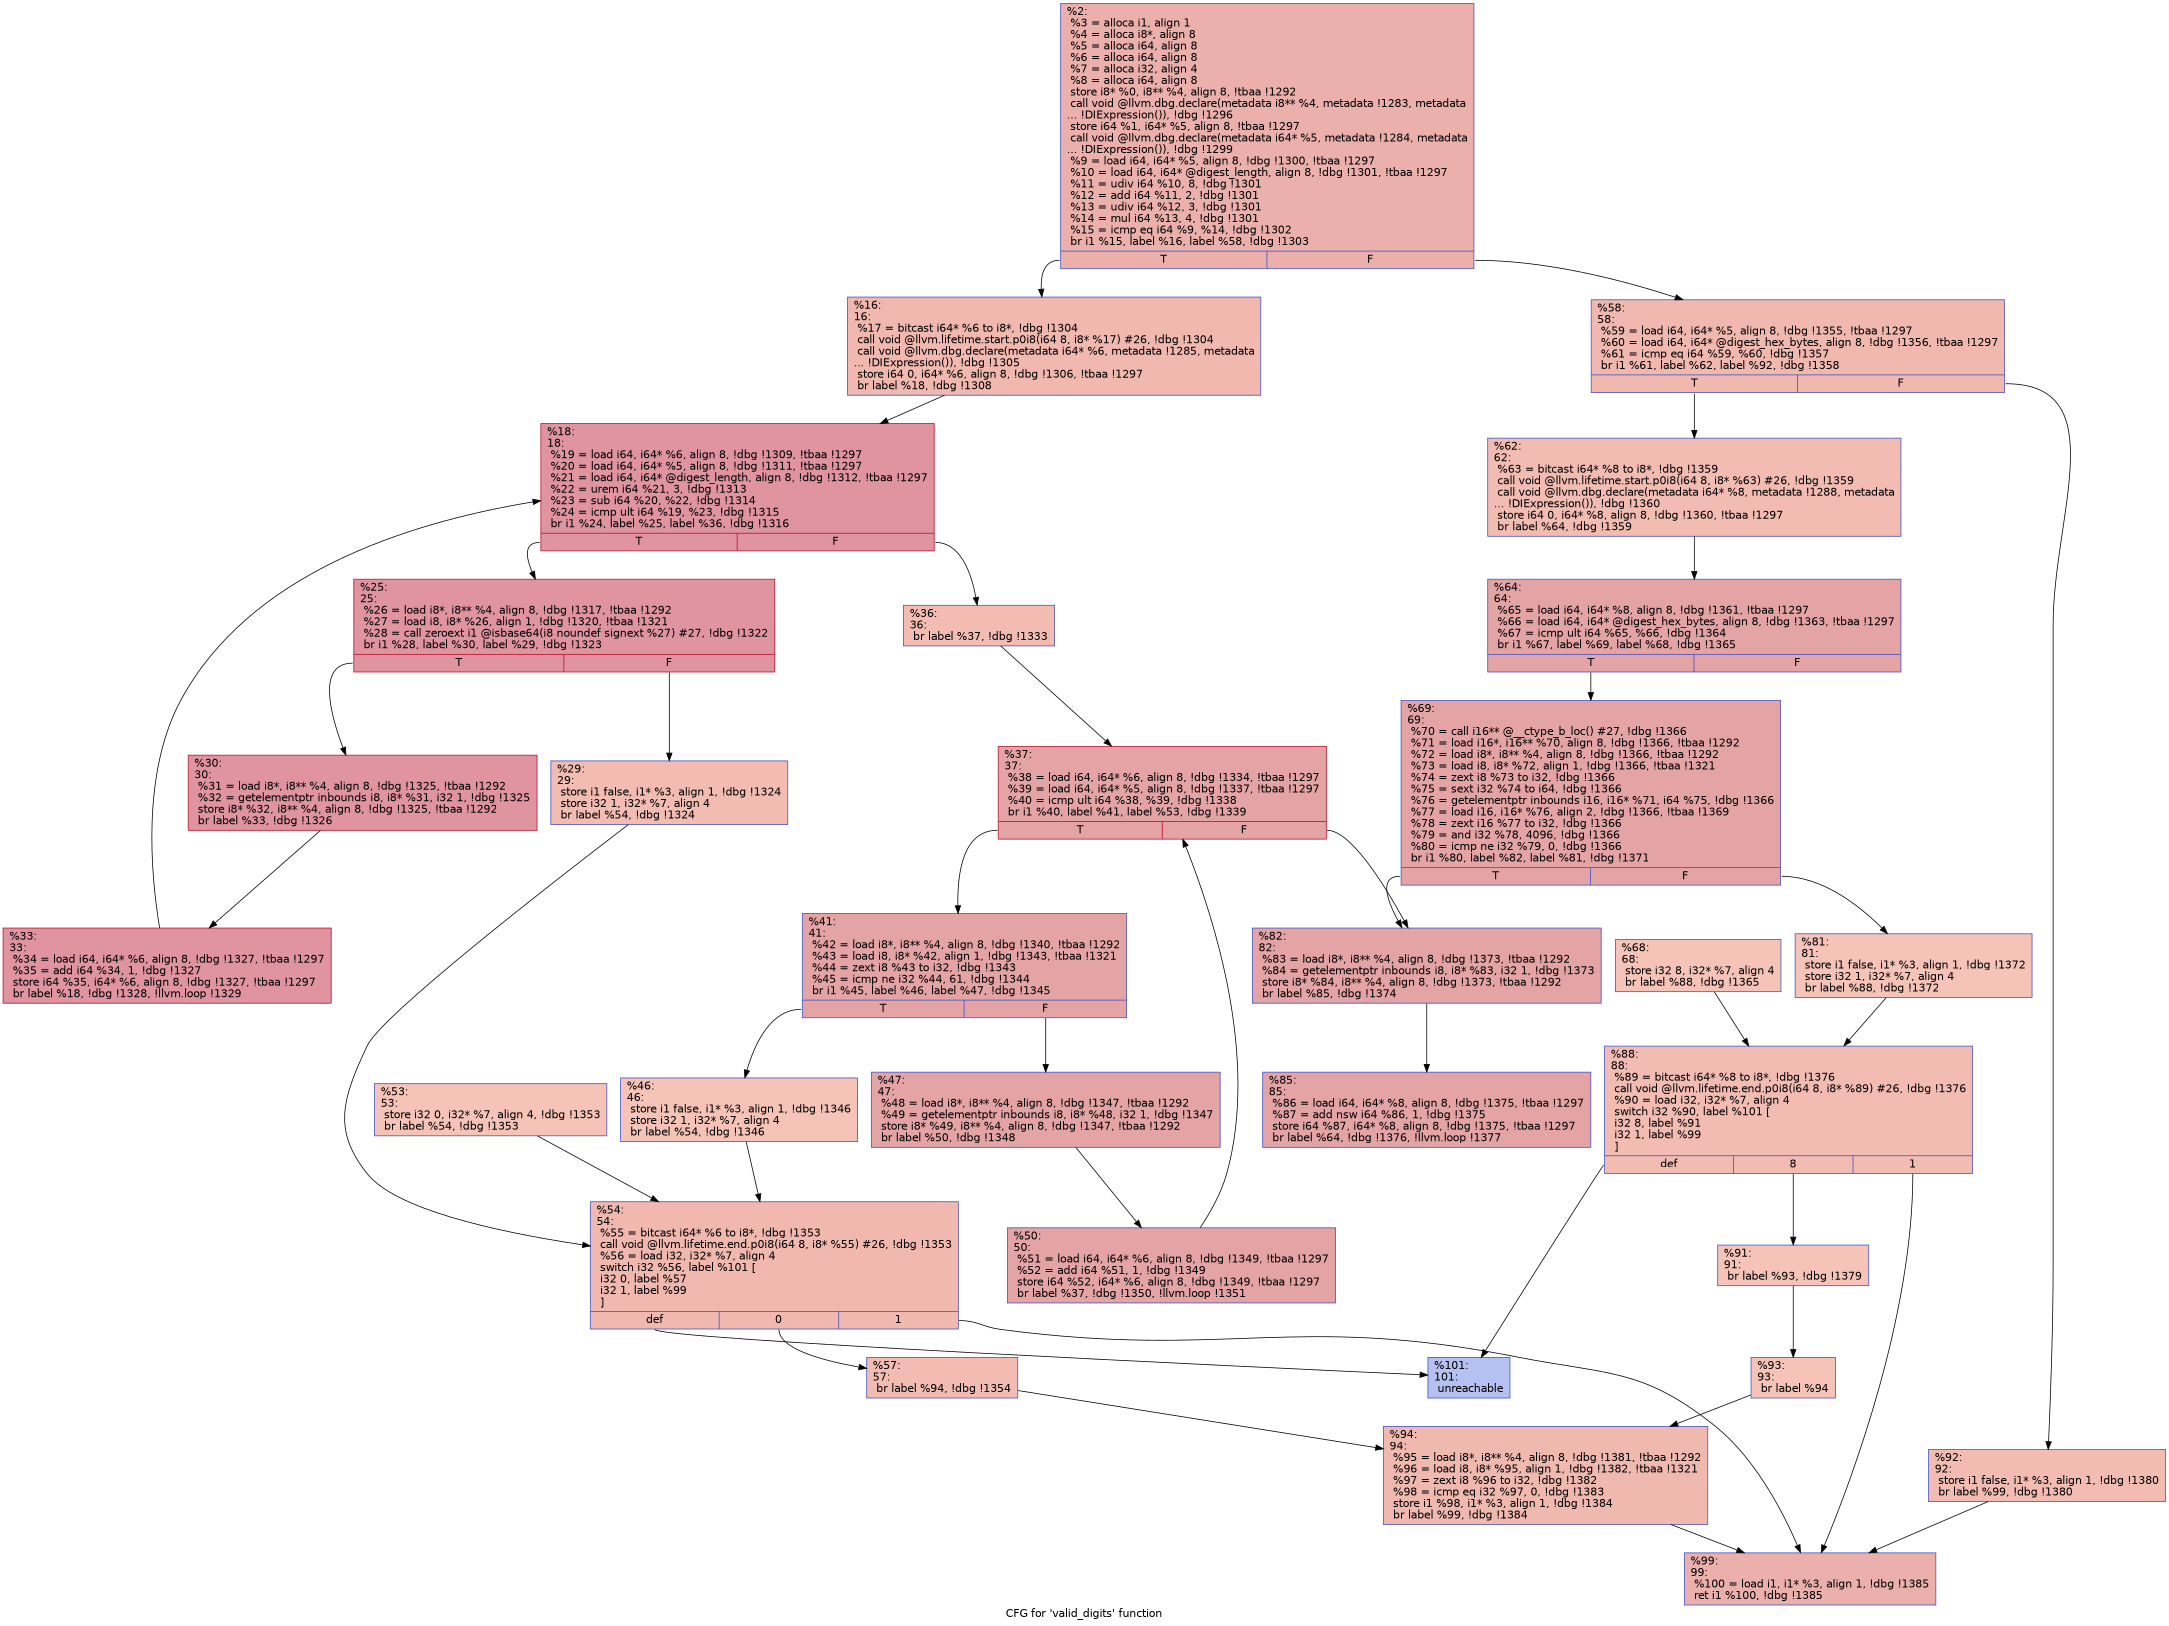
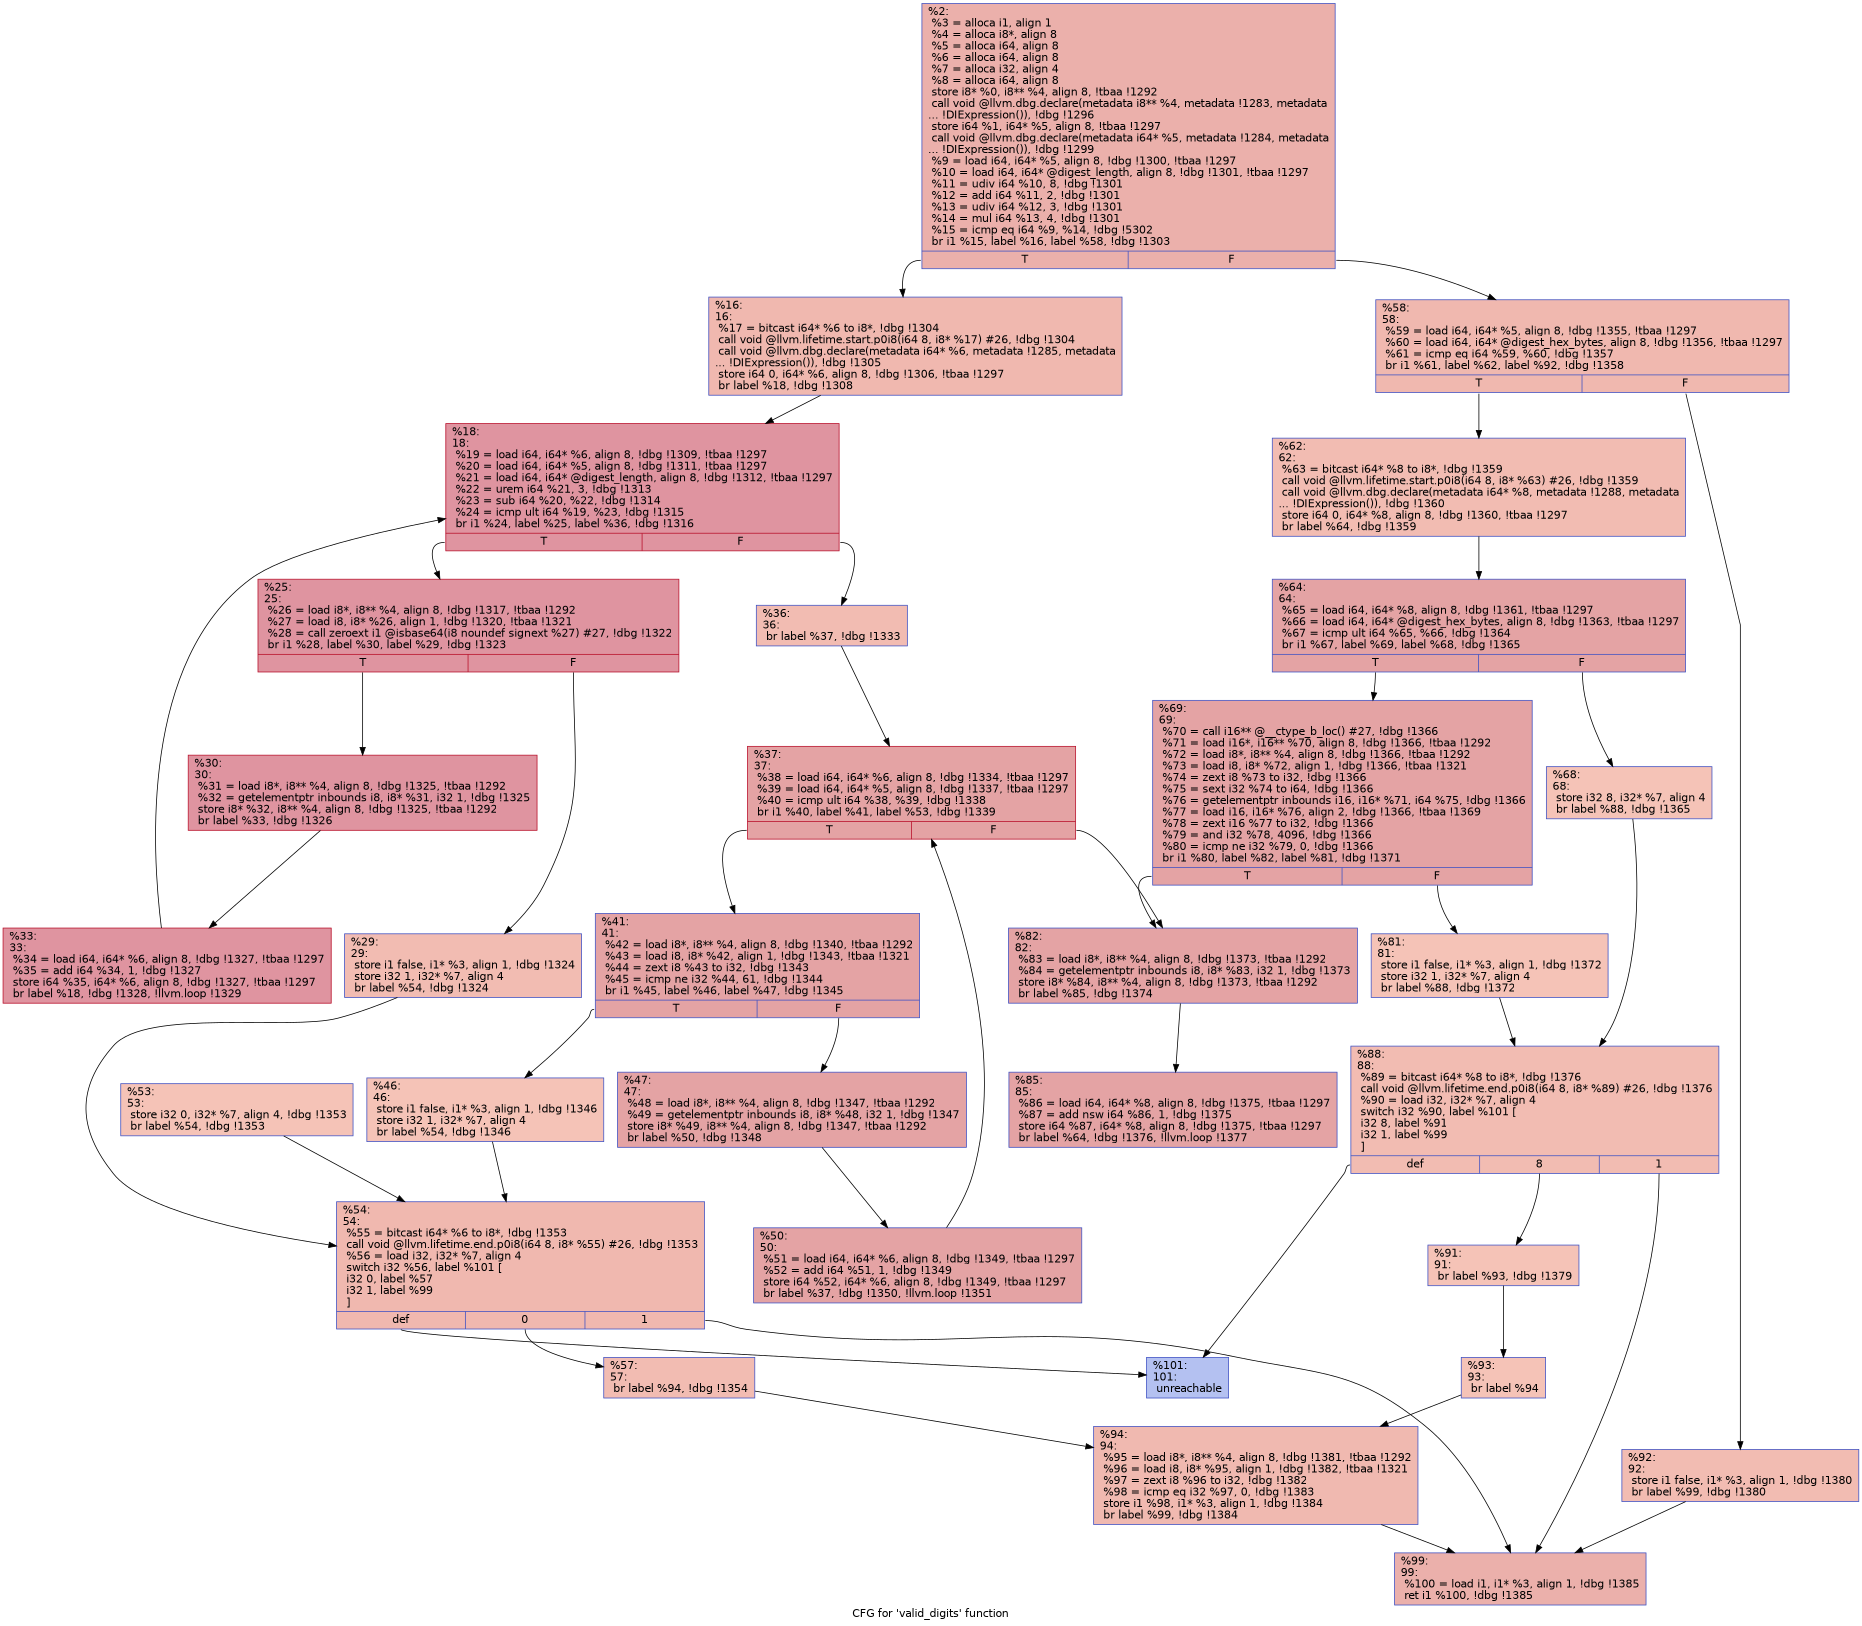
(1180, 230) -> (1041, 230)
none -> (1590, 717)
